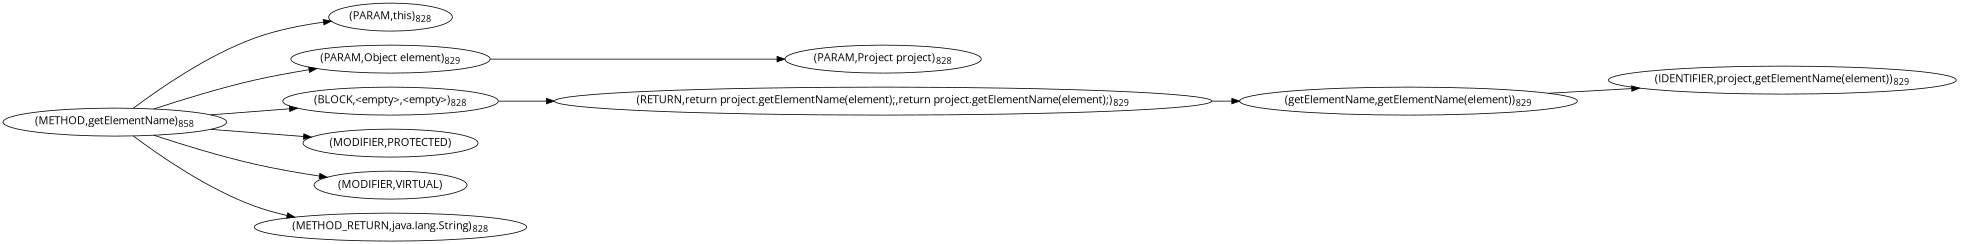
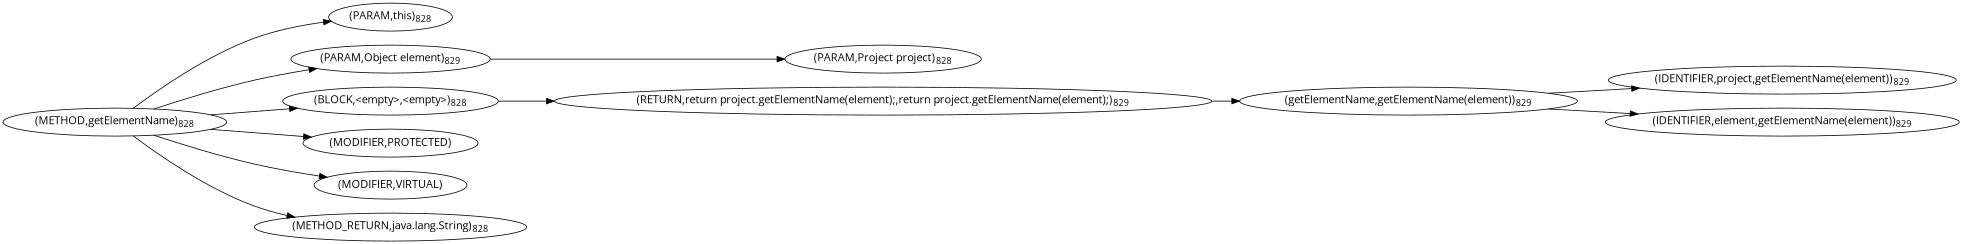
(186, 121) -> (186, 121)
none -> (1782, 122)
